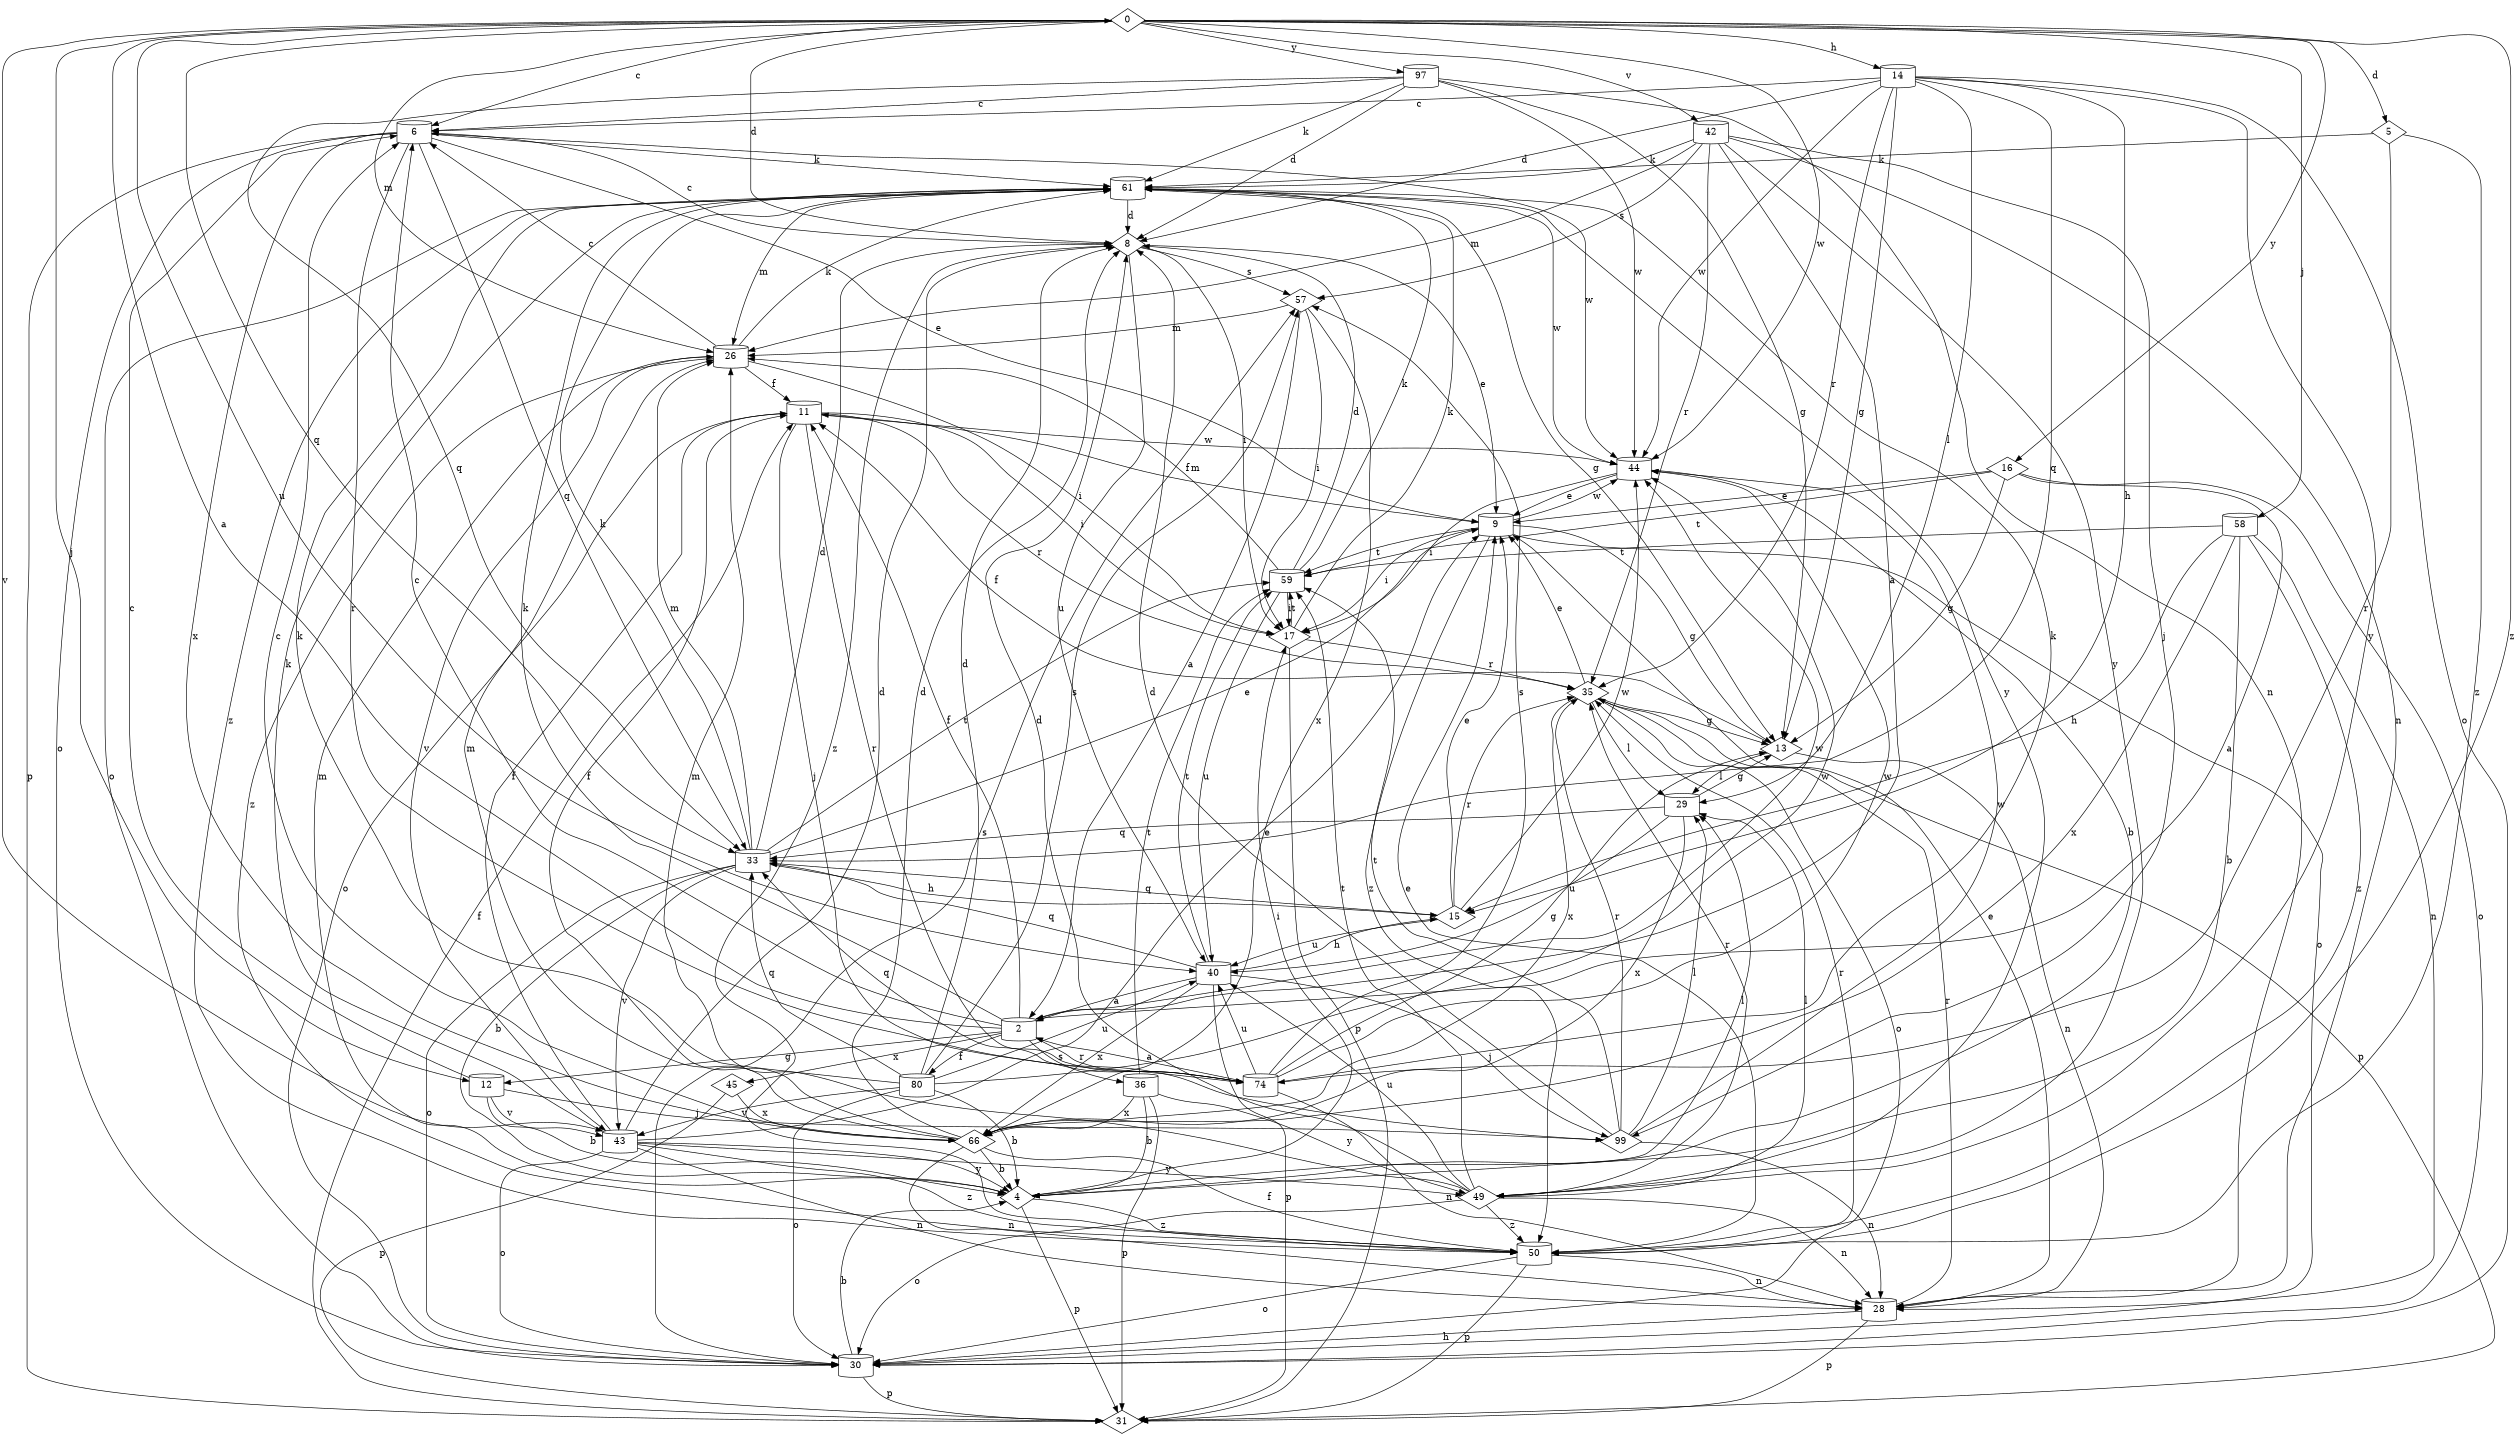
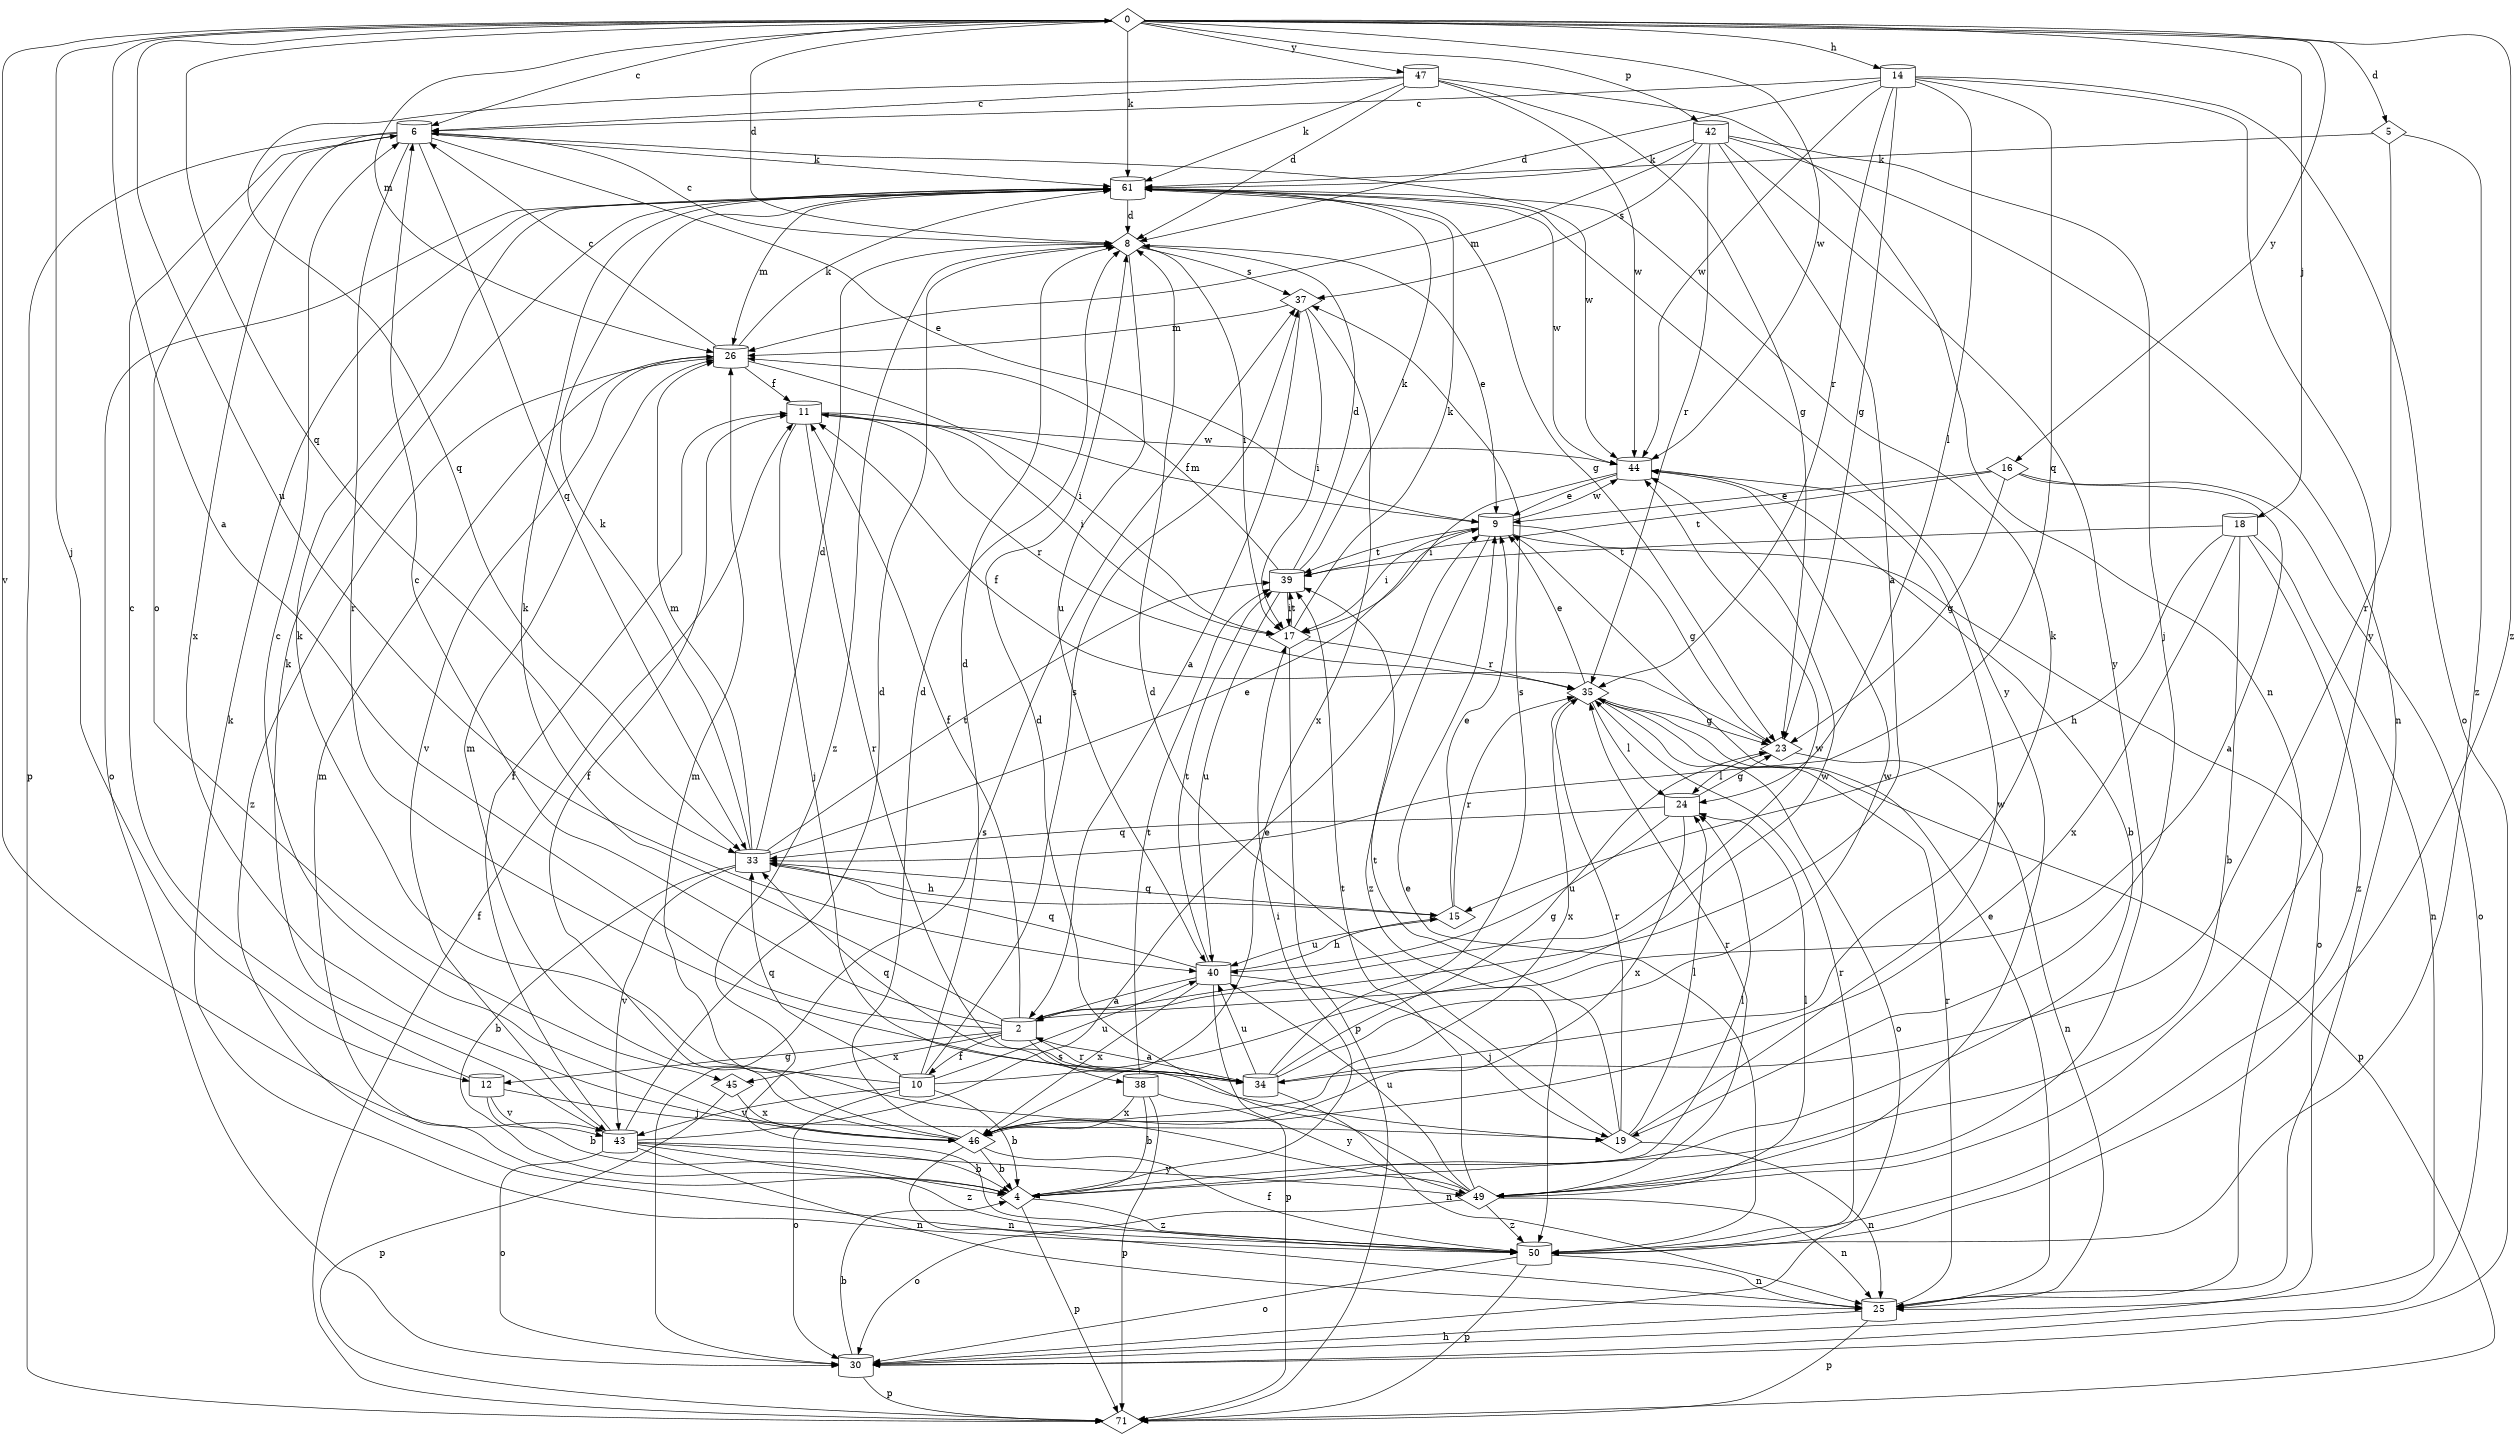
(1421, 76) -> (1421, 76)
(1629, 76) -> (1629, 76)
none -> (1128, 101)
(1301, 301) -> (1301, 301)
(2240, 525) -> (2240, 525)
(1287, 581) -> (1287, 581)
(2114, 586) -> none
(231, 721) -> (231, 721)
(1594, 741) -> none
(1781, 749) -> (1781, 749)
(1682, 805) -> (1682, 805)
(60, 945) -> (154, 704)
(300, 1035) -> none
(917, 1085) -> (917, 1085)
(1141, 1085) -> (1141, 1085)
(1261, 1085) -> (1261, 1085)
(974, 1142) -> (974, 1142)
(1621, 1142) -> (1621, 1142)
(979, 1170) -> (979, 1170)
(427, 1204) -> none
(1879, 1310) -> (1879, 1310)
(1122, 1422) -> (1122, 1422)
